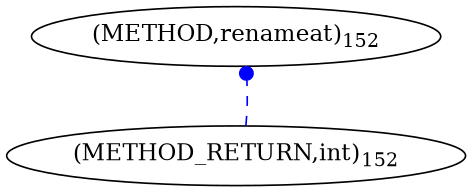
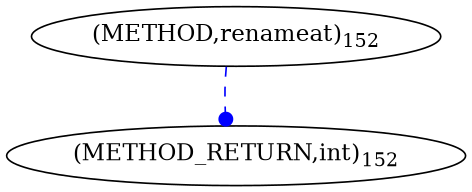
(247, 103) -> (225, 90)
